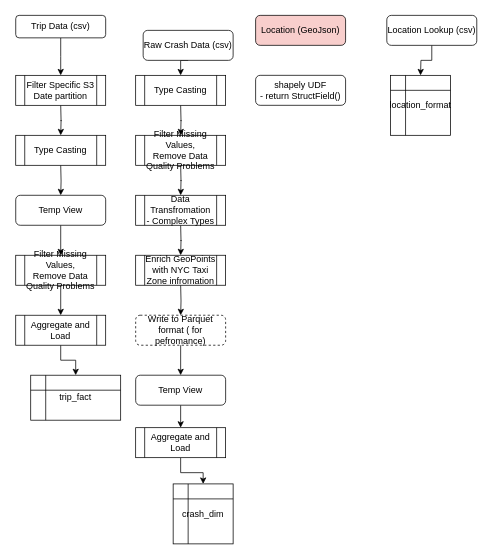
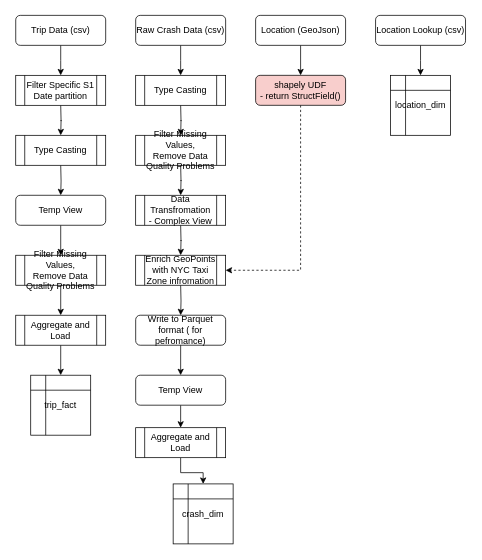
(60, 27) -> (60, 30)
(300, 30) -> (300, 30)
(432, 30) -> (420, 30)
(188, 45) -> (180, 30)
none -> (300, 57)
(60, 90) -> (60, 90)
(300, 90) -> (300, 90)
(420, 105) -> (420, 105)
(180, 210) -> (180, 210)
none -> (300, 222)
(180, 330) -> (180, 330)
(75, 398) -> (60, 405)
